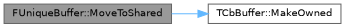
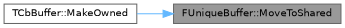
(185, 14) -> (150, 14)
